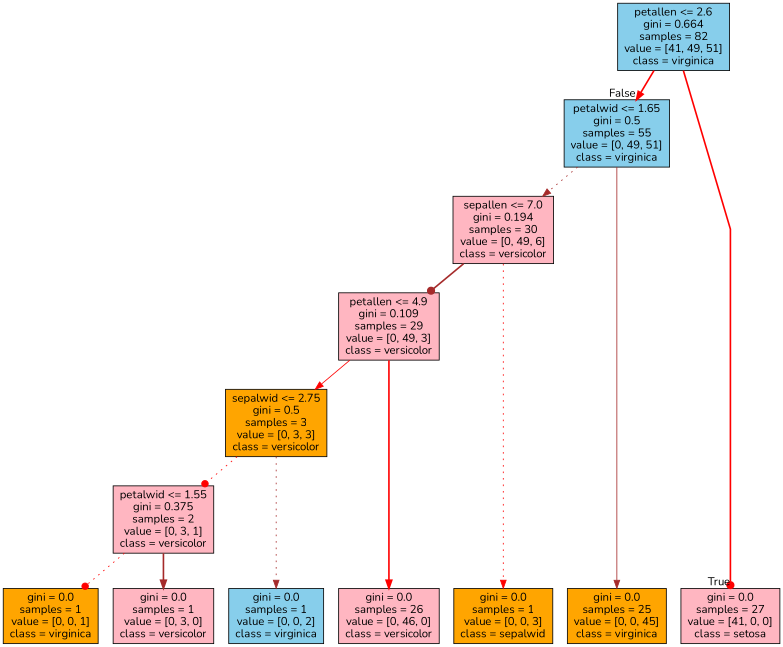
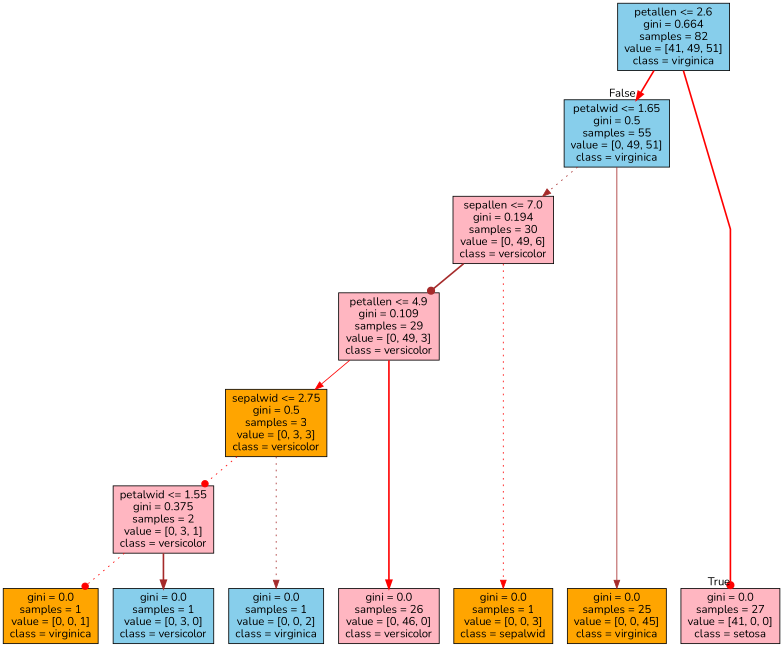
(163, 616) -> (163, 616)
